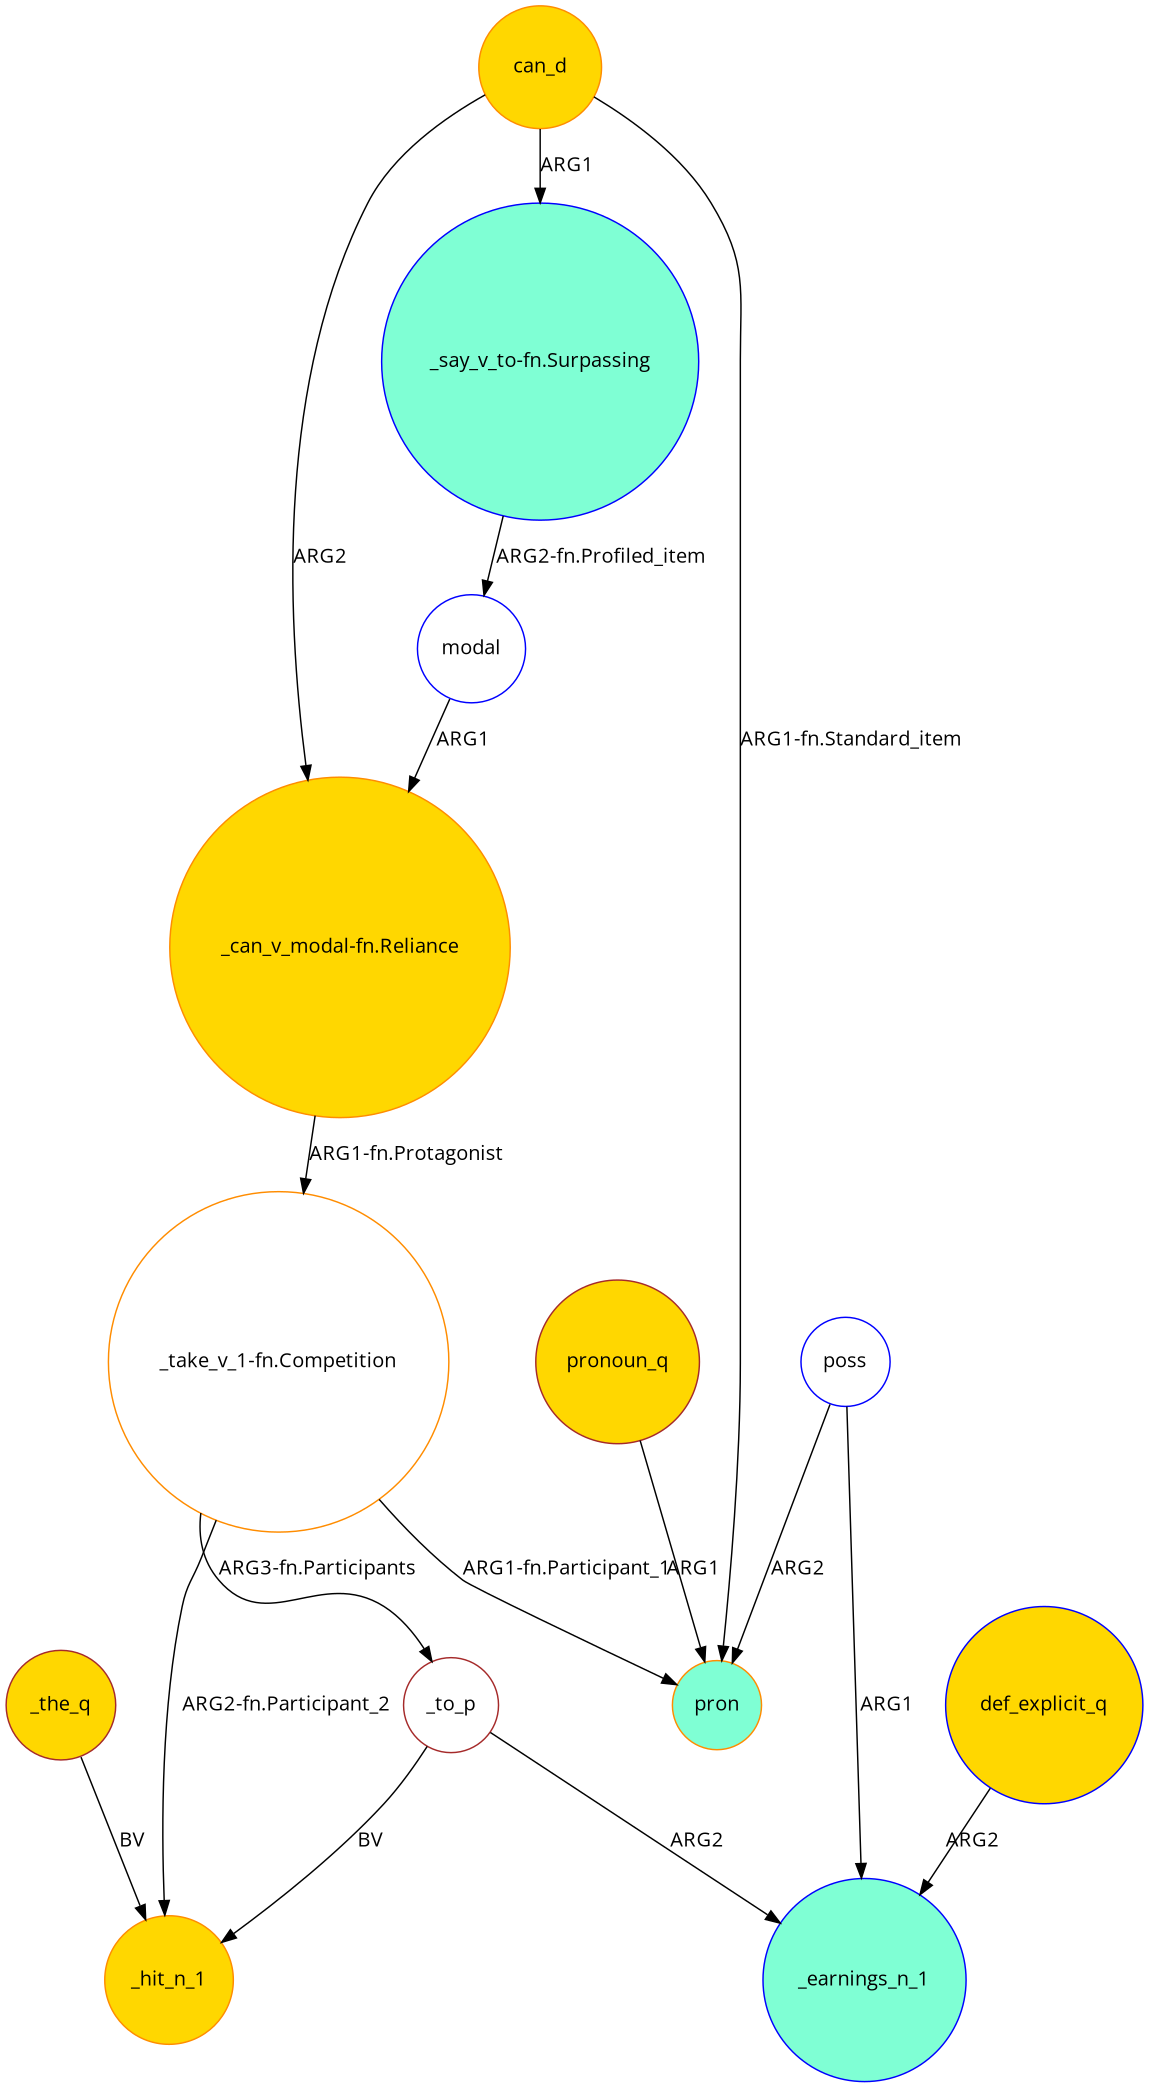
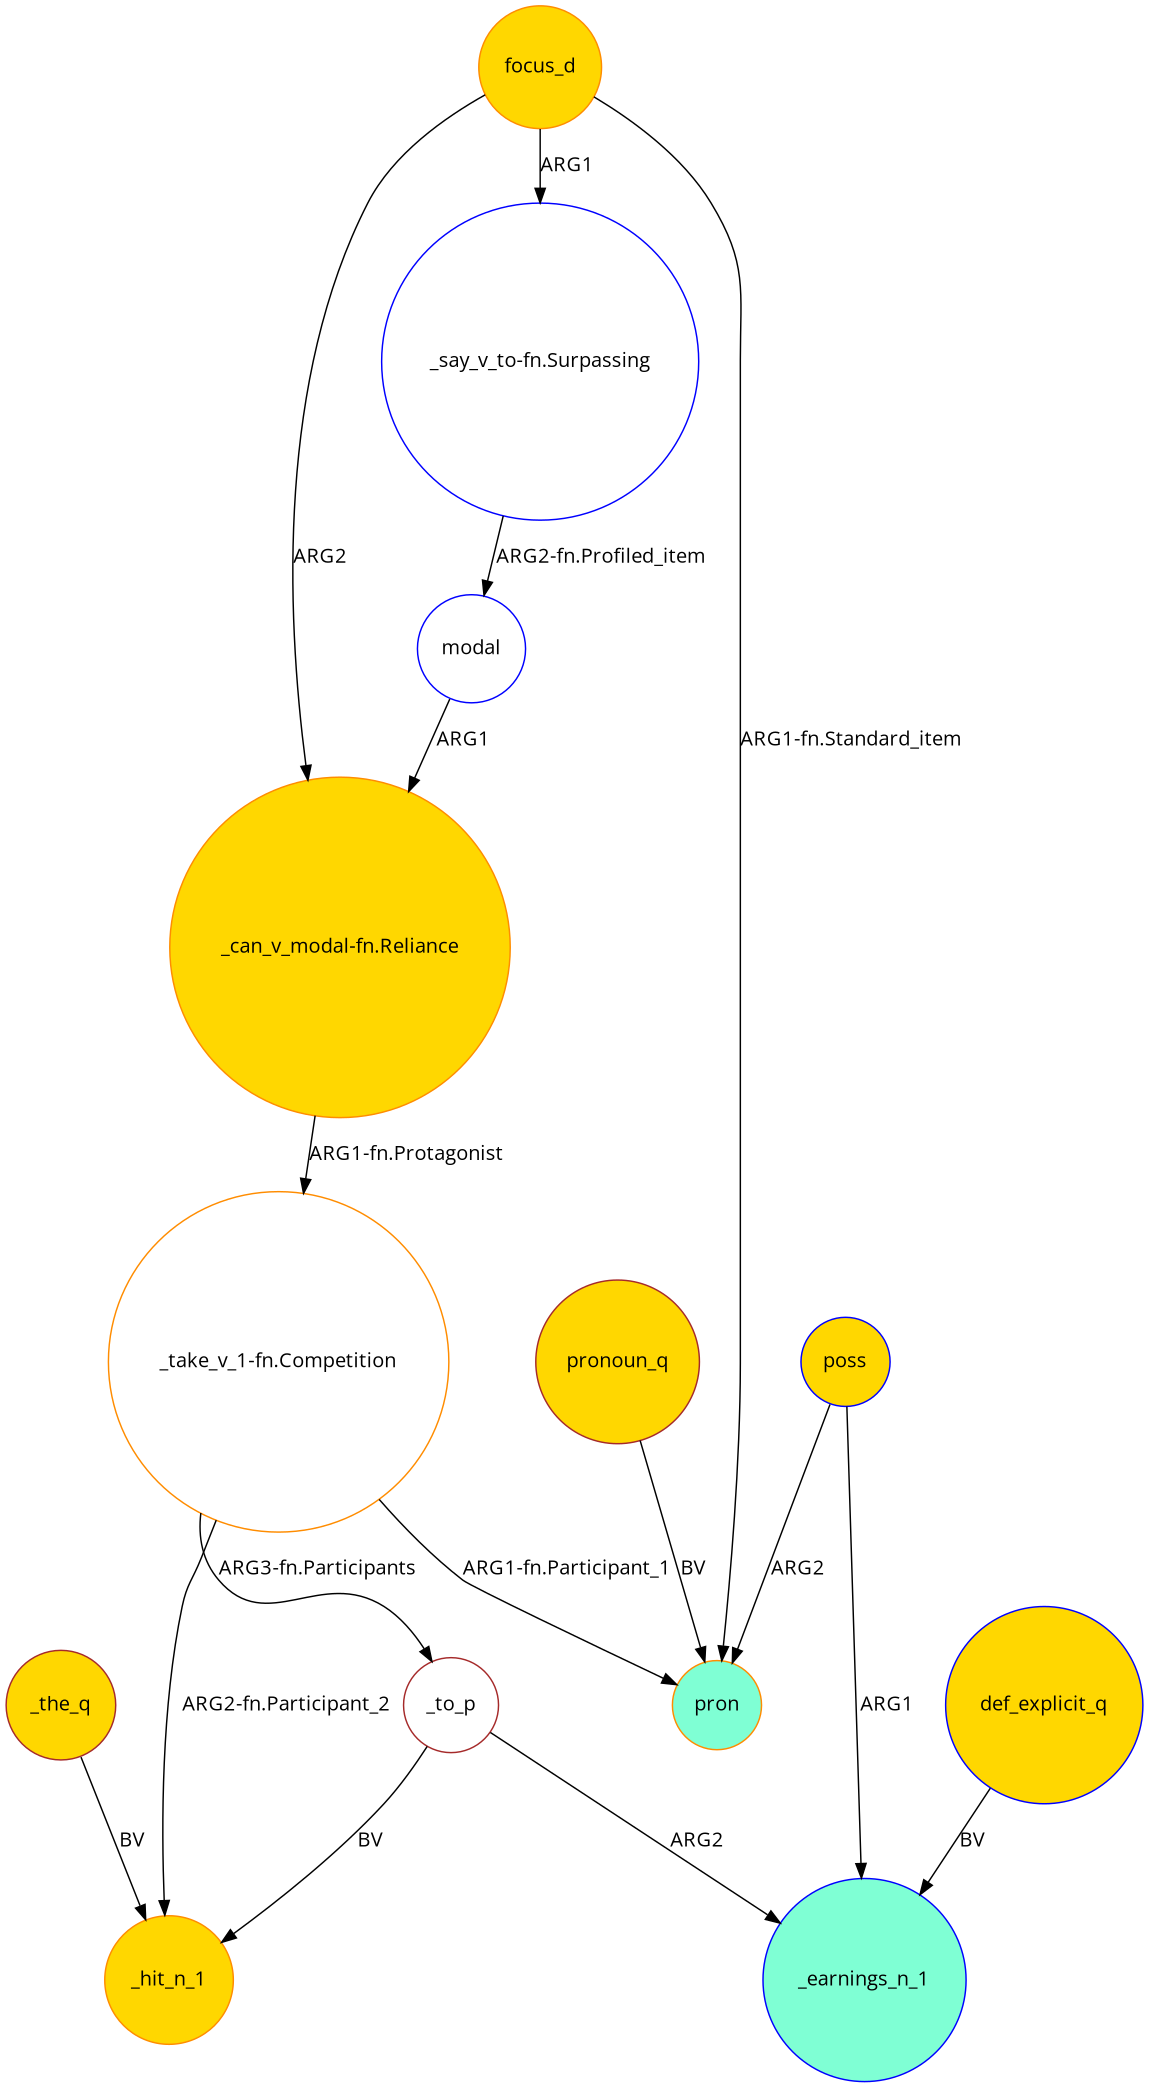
(540, 67) -> (540, 67)
(540, 362) -> (540, 362)
(846, 1362) -> (846, 1362)
(694, 1569) -> (694, 1569)
(973, 1841) -> (973, 1841)
